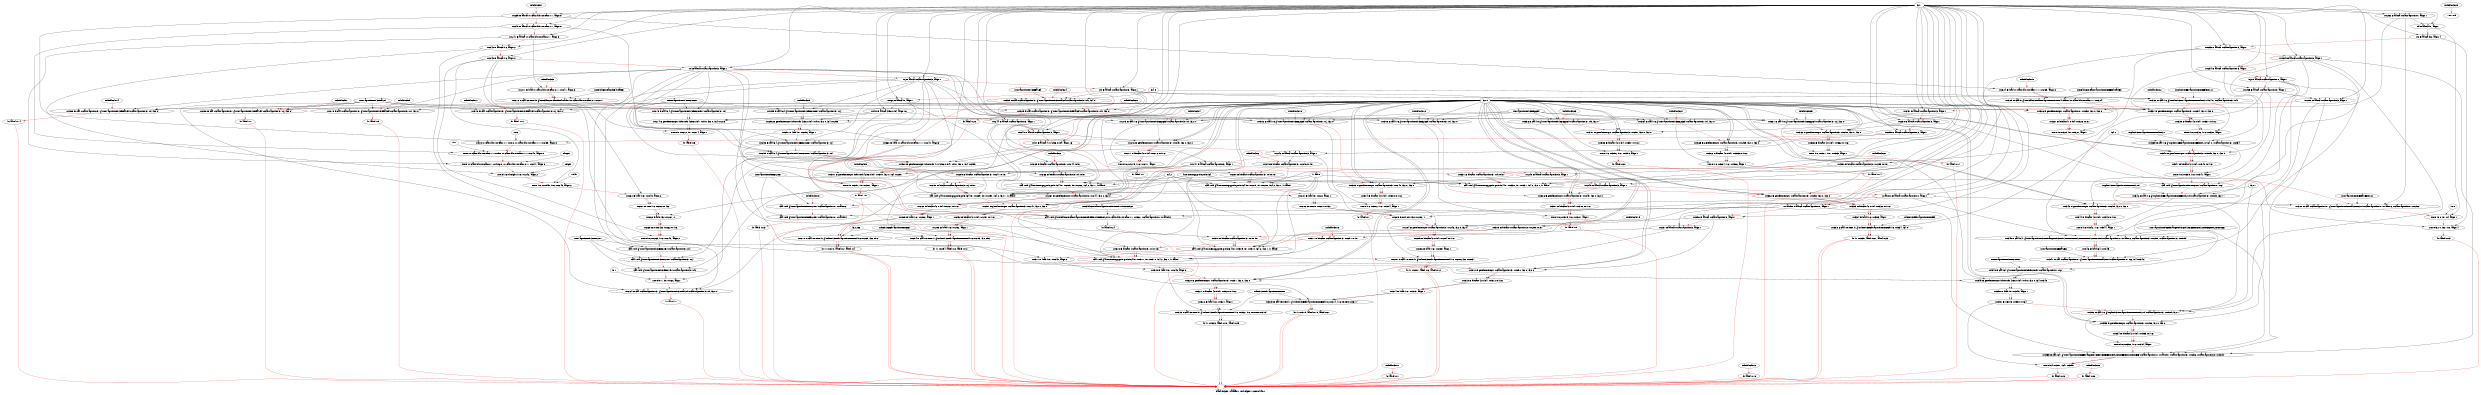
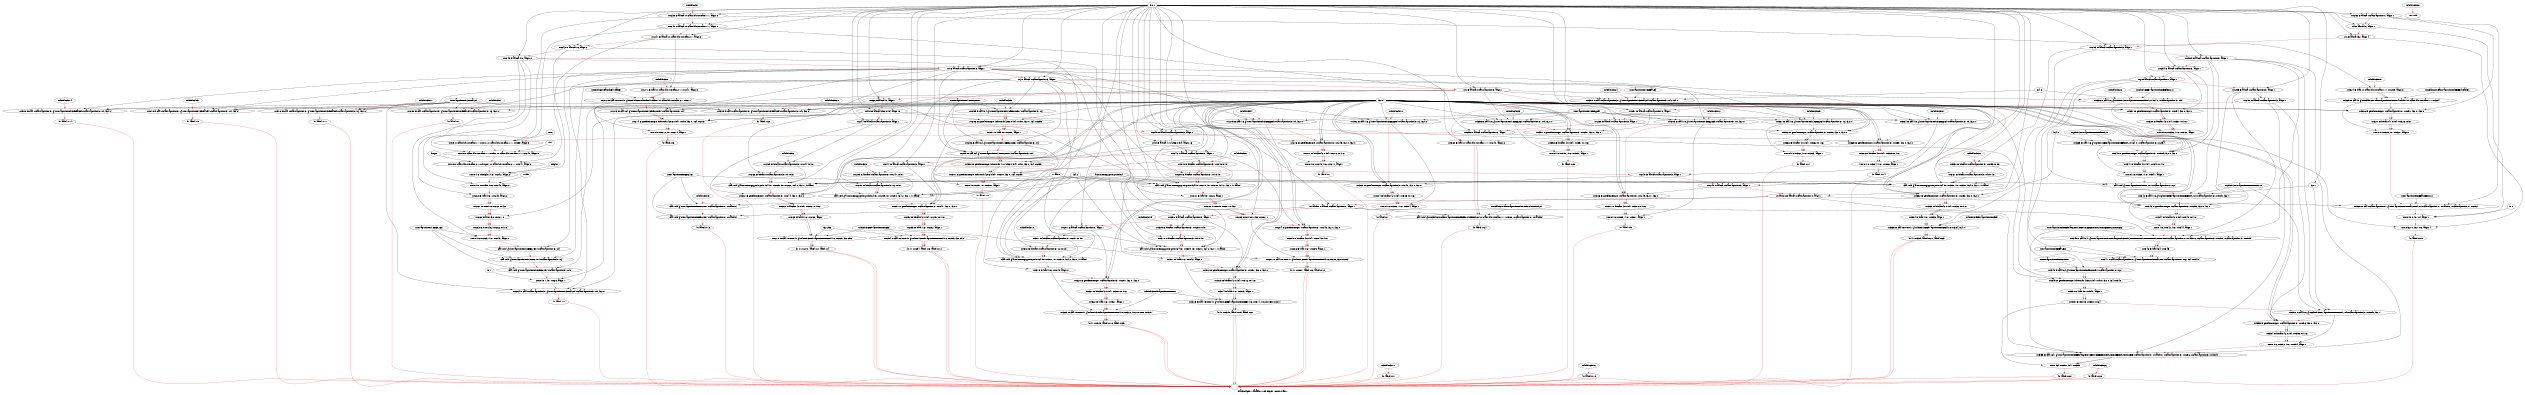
(2274, 13) -> (2162, 11)
(1039, 132) -> (1171, 132)
(1828, 154) -> (1803, 154)
(625, 244) -> (458, 233)
